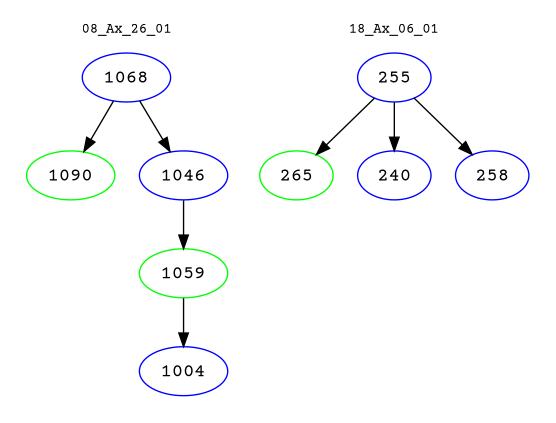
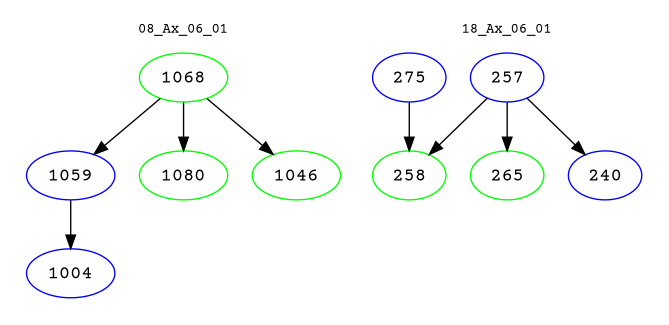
(127, 29) -> (184, 29)
(126, 78) -> (184, 78)
(394, 78) -> (507, 78)
none -> (409, 78)
(71, 175) -> (184, 175)
(184, 175) -> (296, 175)
(492, 175) -> (409, 175)
(184, 218) -> (132, 122)
(184, 273) -> (71, 175)
